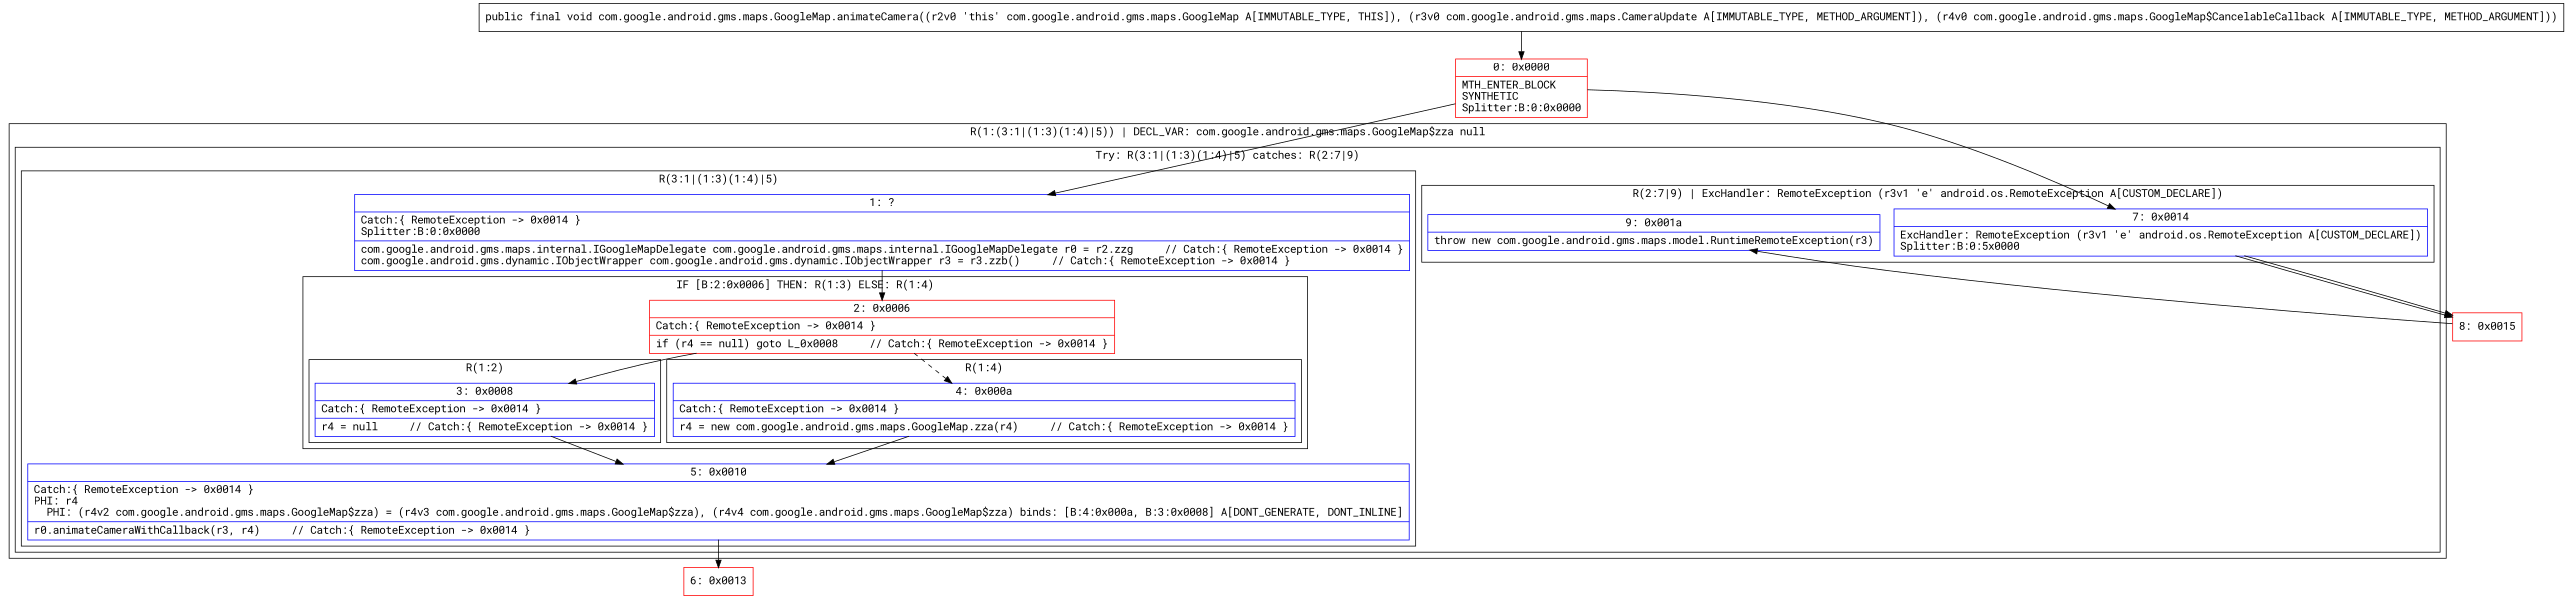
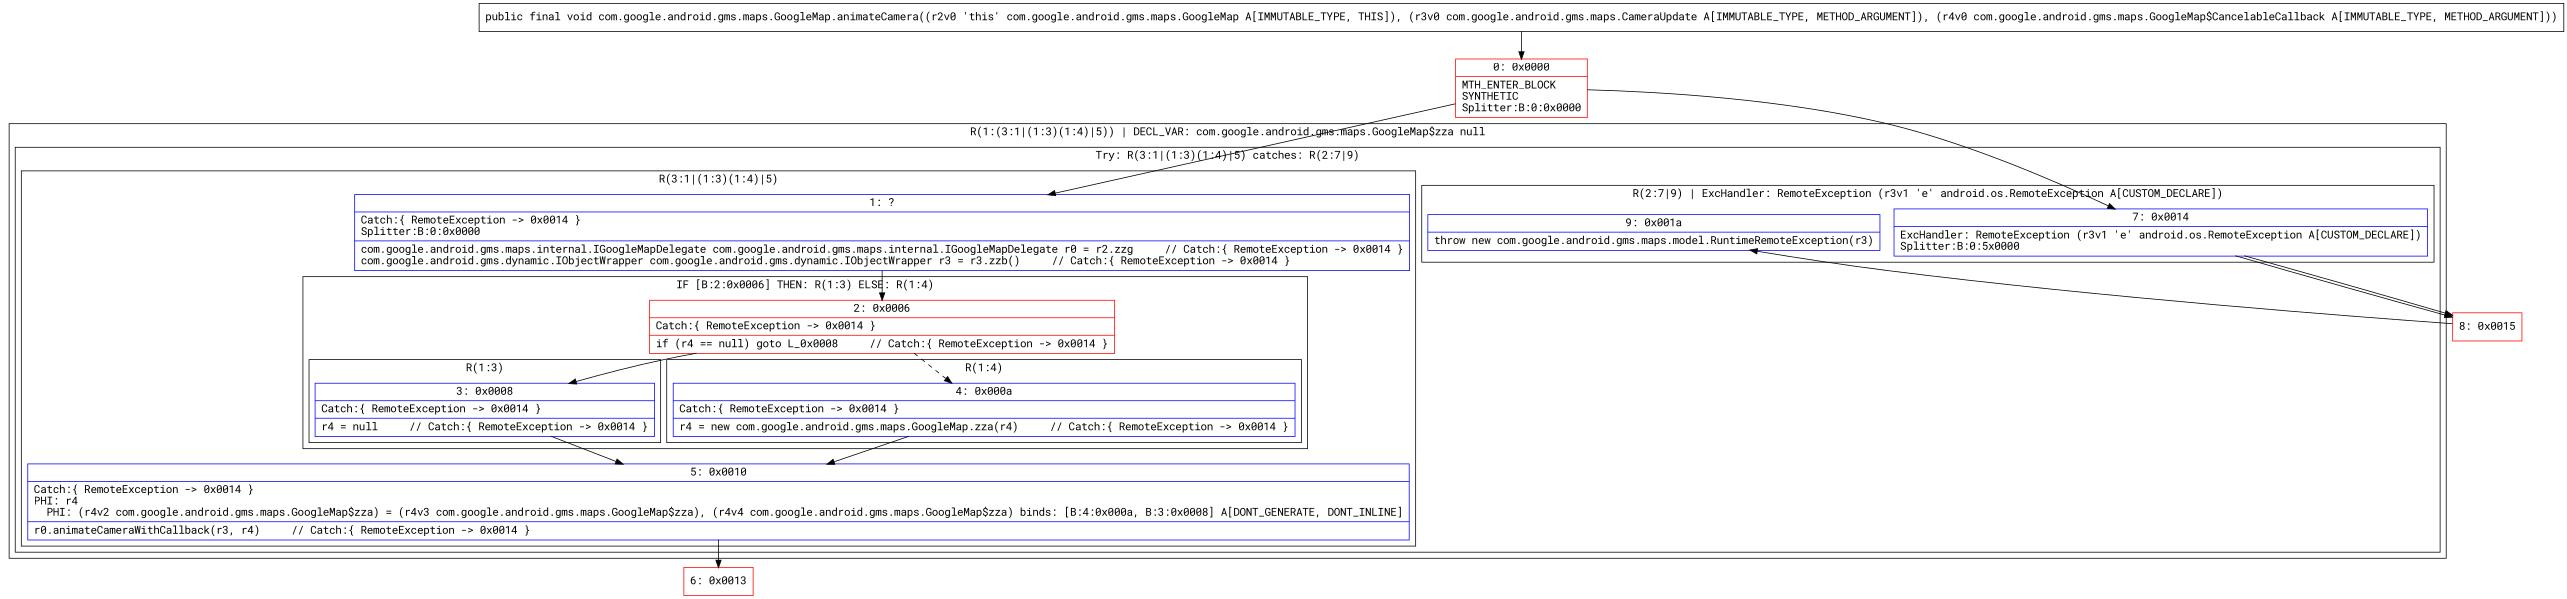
(485, 368) -> (485, 368)
